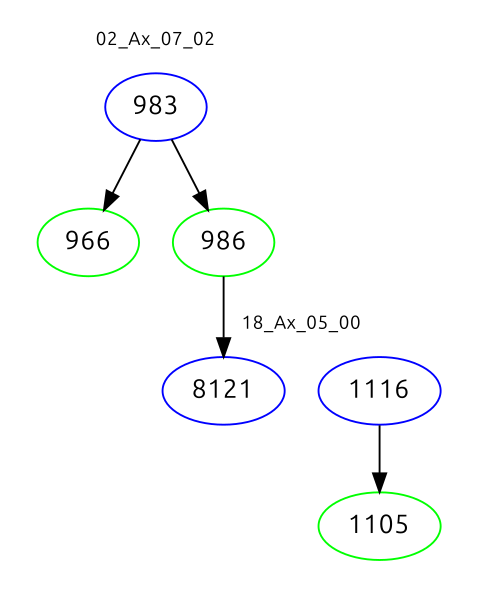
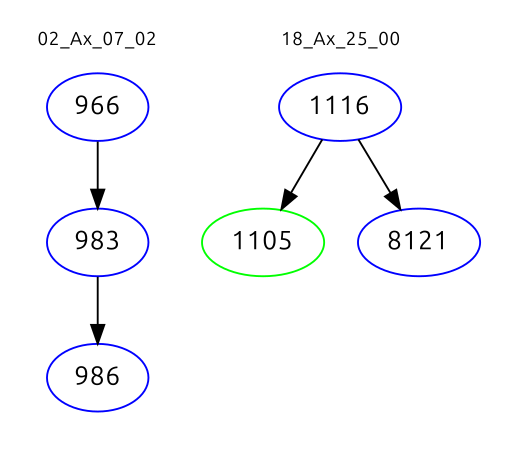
(126, 166) -> (98, 166)
(88, 242) -> (98, 107)
(224, 242) -> (98, 378)
(224, 318) -> (374, 166)
(302, 324) -> (341, 40)
